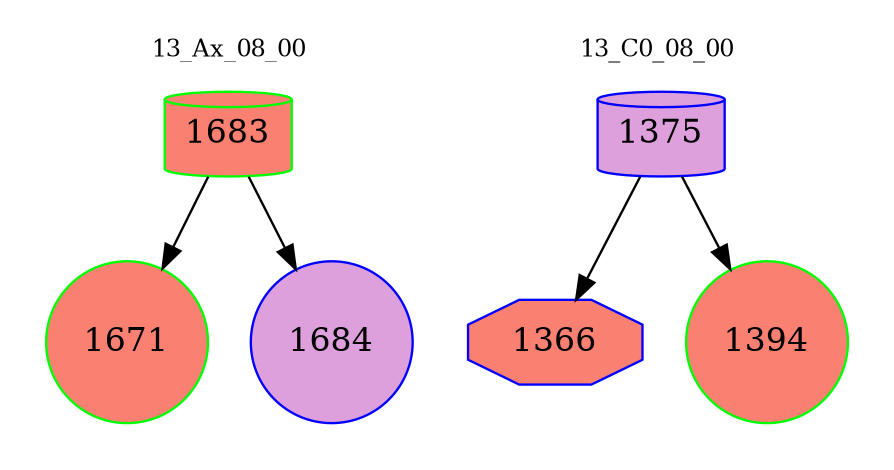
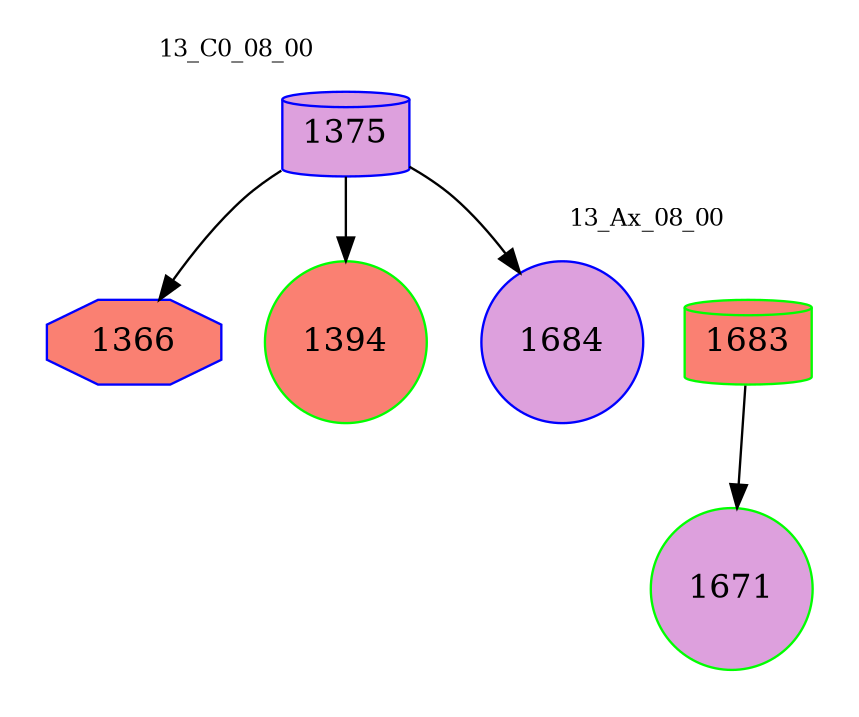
(267, 212) -> (478, 221)
(127, 342) -> (732, 589)
